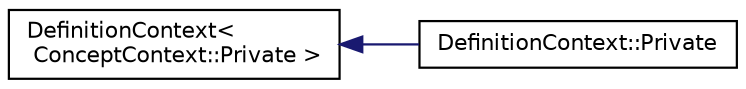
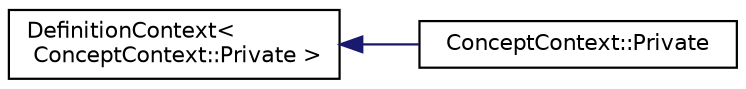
(578, 44) -> (578, 44)
